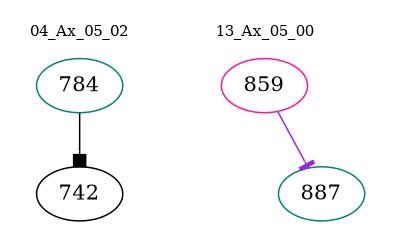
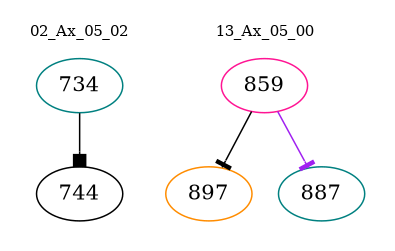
(80, 32) -> (80, 32)
(80, 86) -> (80, 86)
(80, 194) -> (80, 194)
none -> (209, 194)
